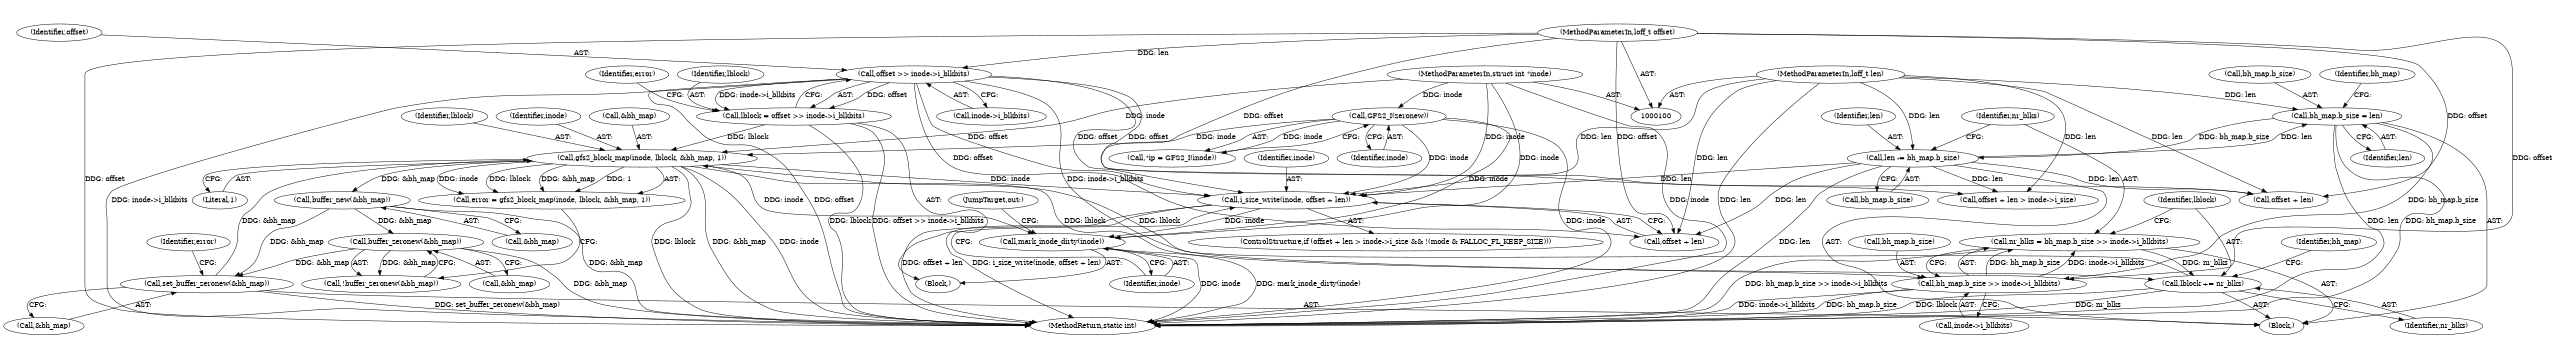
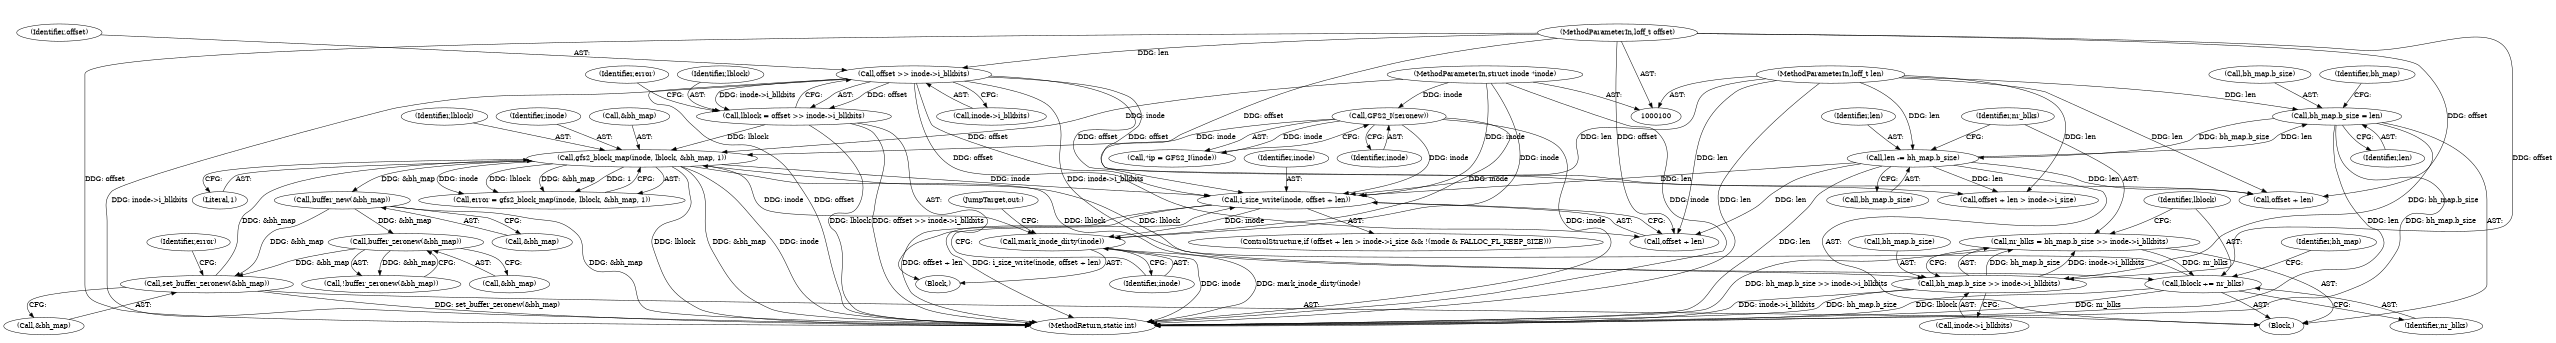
(1485, 75) -> (1485, 75)
(531, 266) -> (625, 187)
(634, 310) -> none
